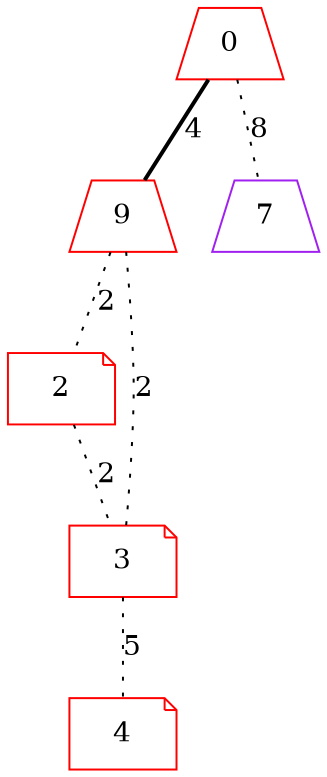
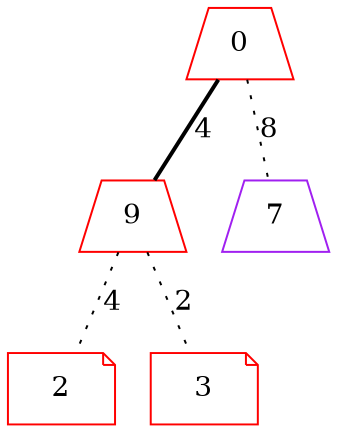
(107, 302) -> (113, 302)
(92, 475) -> none
(123, 734) -> none
